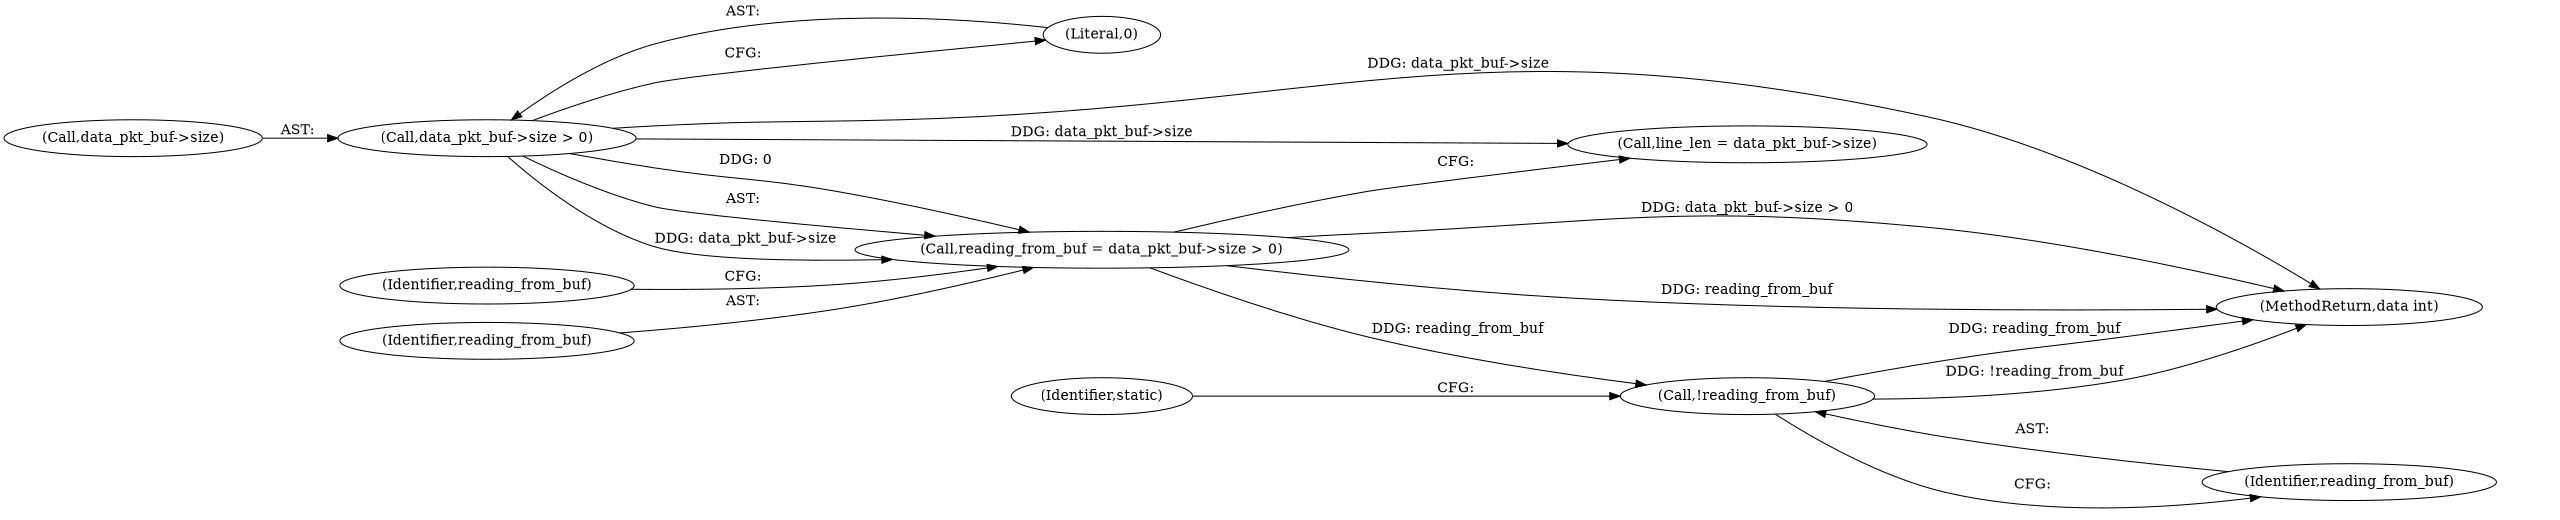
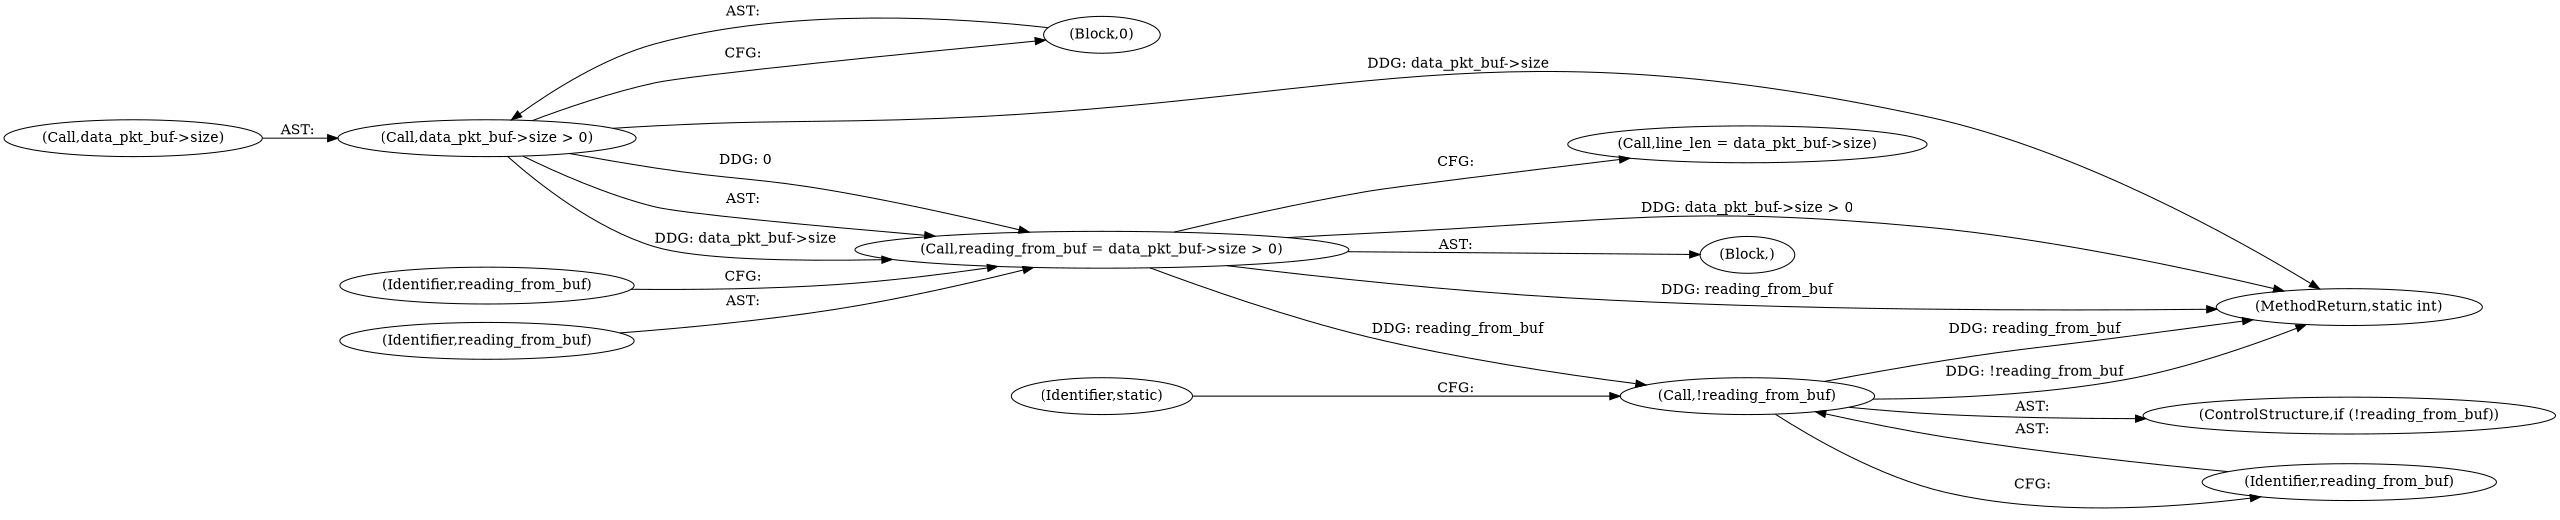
(1102, 35) -> (1102, 35)
(1097, 141) -> none
none -> (1747, 255)
(2349, 307) -> (2349, 307)
none -> (2349, 416)
